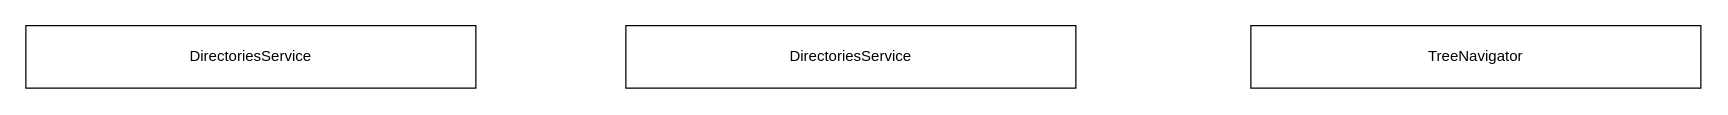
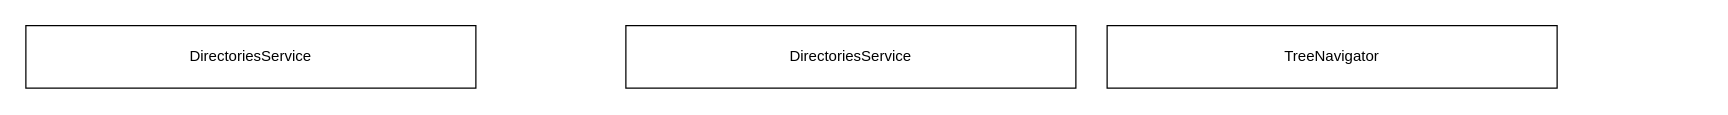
(1476, 57) -> (1332, 57)
